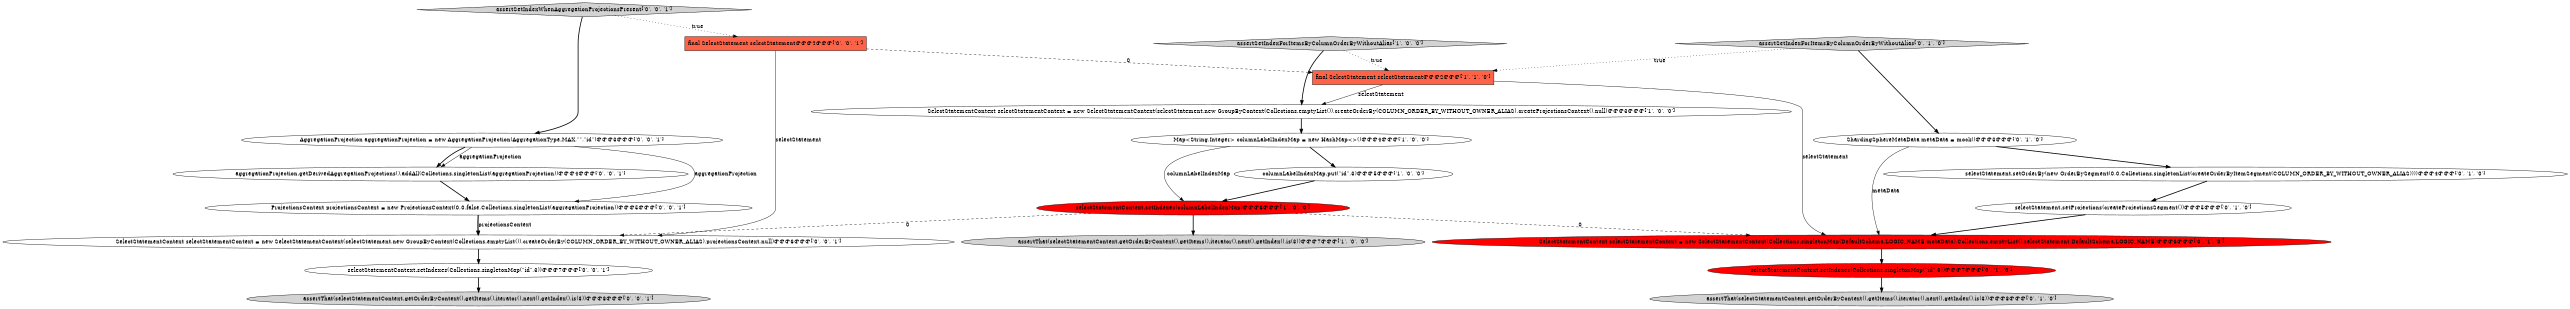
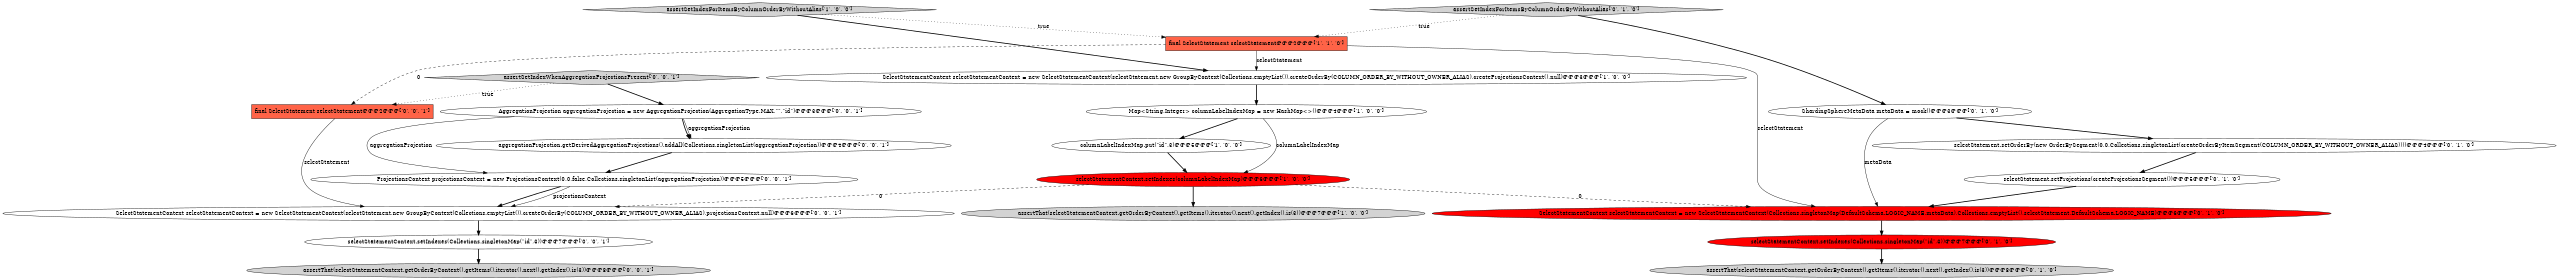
(1087, 61) -> (756, 51)
